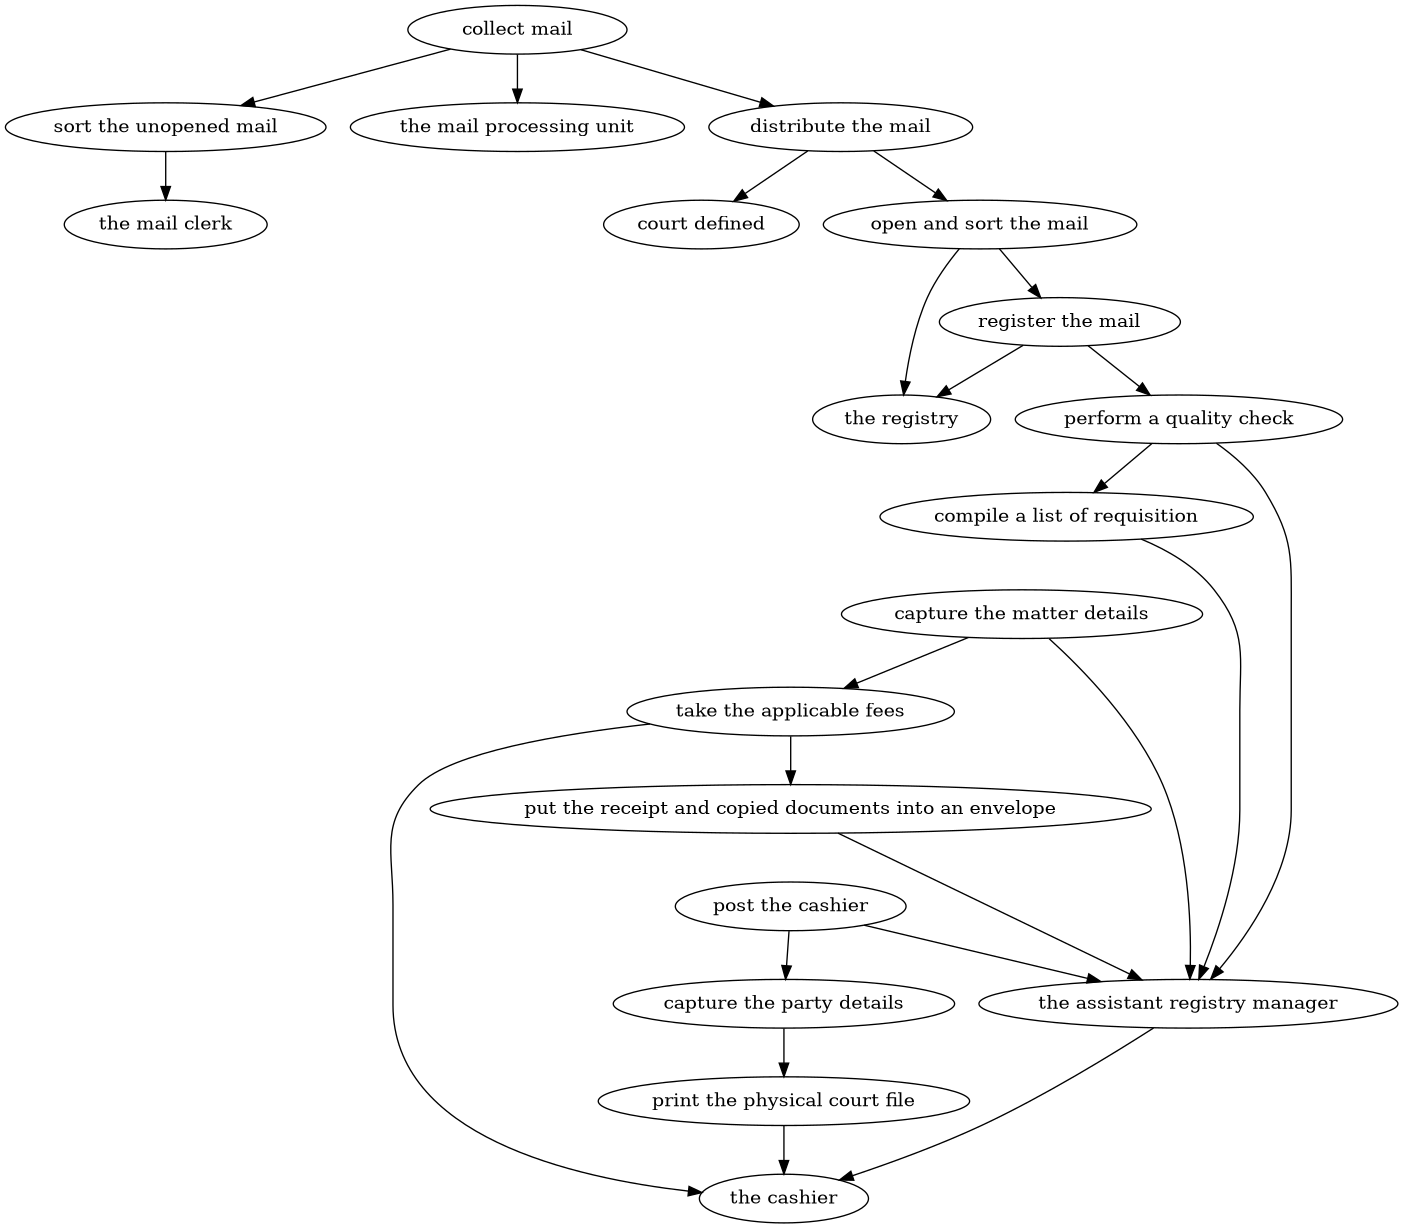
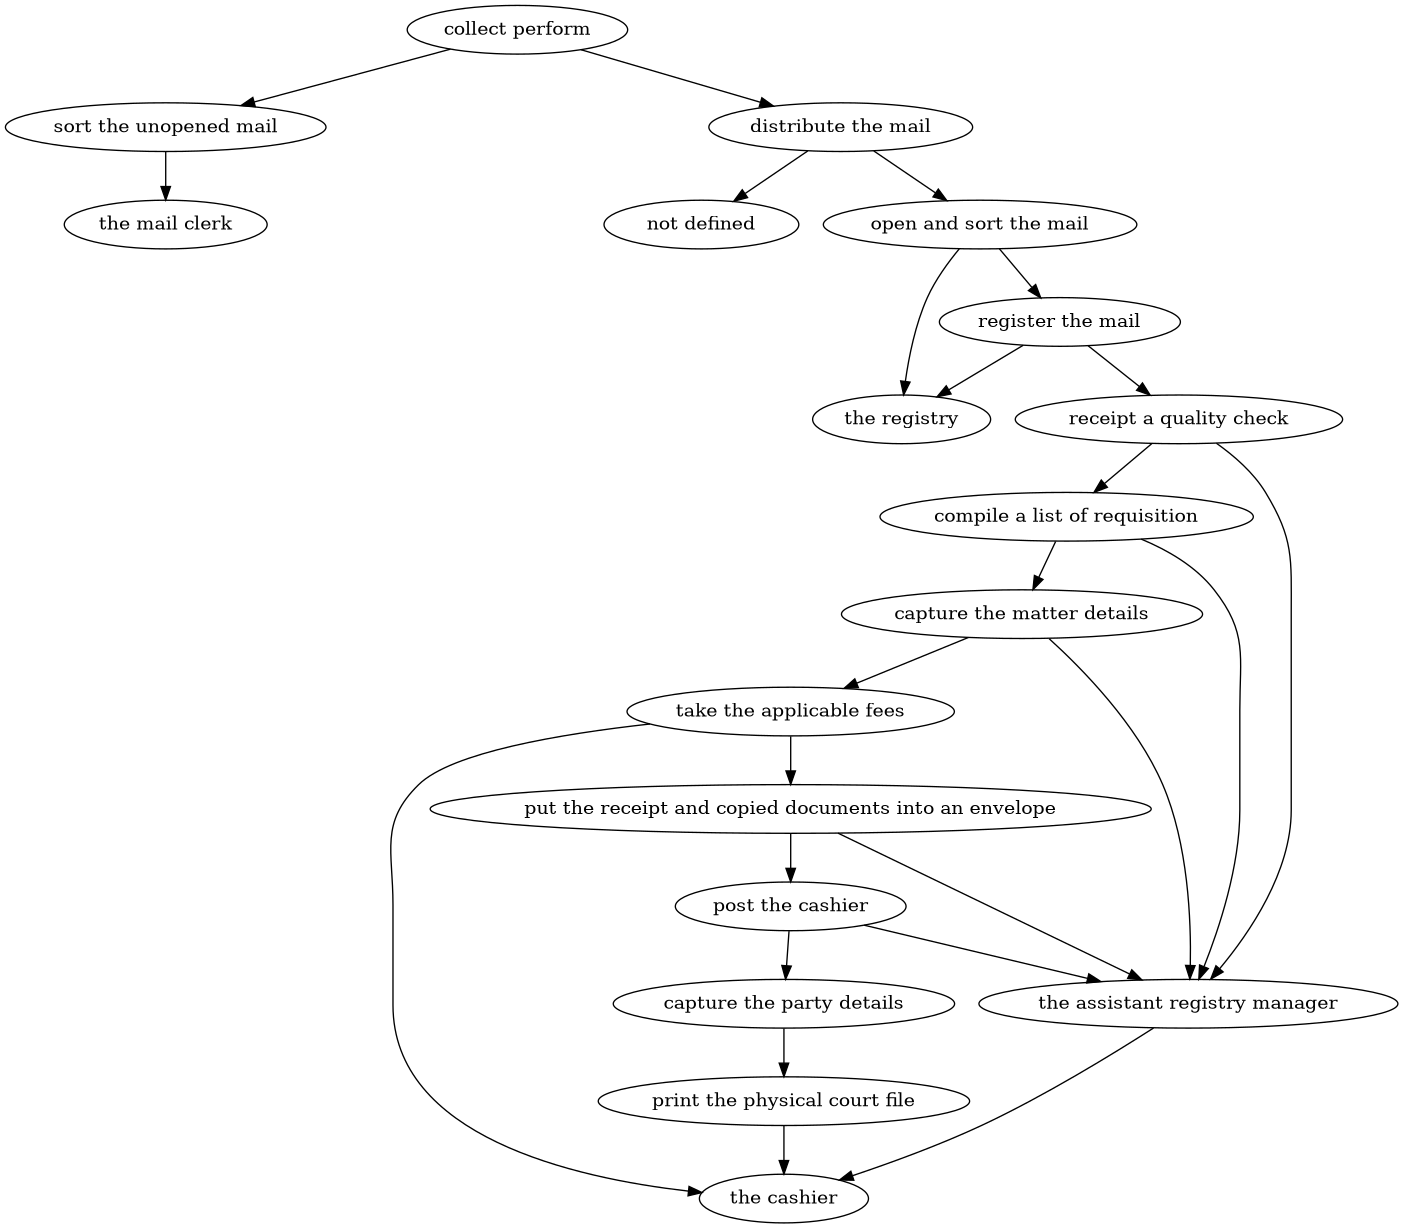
(517, 30) -> (517, 30)
(517, 127) -> none
(701, 225) -> (701, 225)
(1179, 419) -> (1179, 419)
none -> (1047, 559)
none -> (791, 851)
